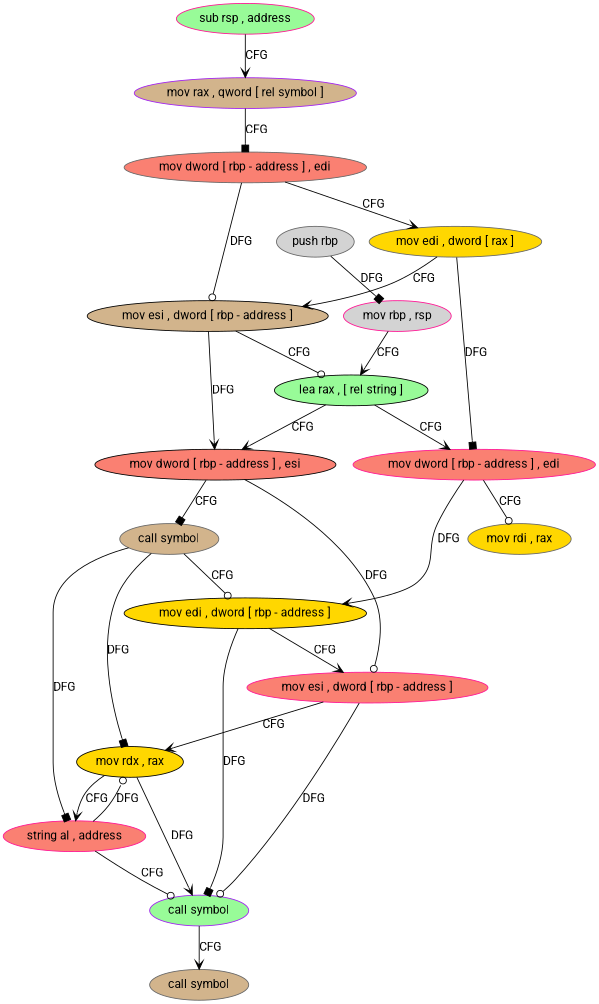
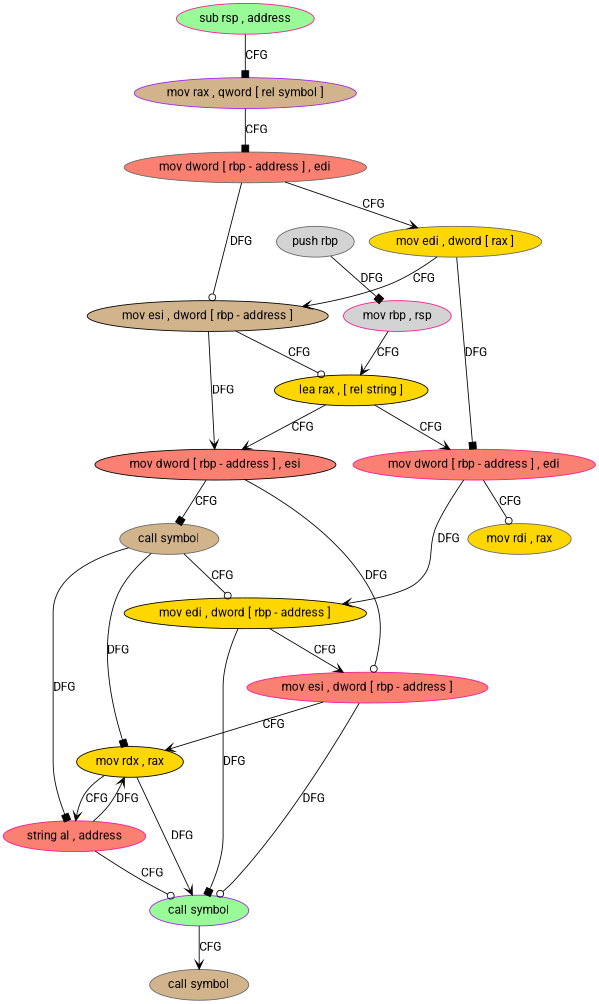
(245, 52) -> (245, 52)
(351, 390) -> (351, 390)
(109, 805) -> (109, 805)
